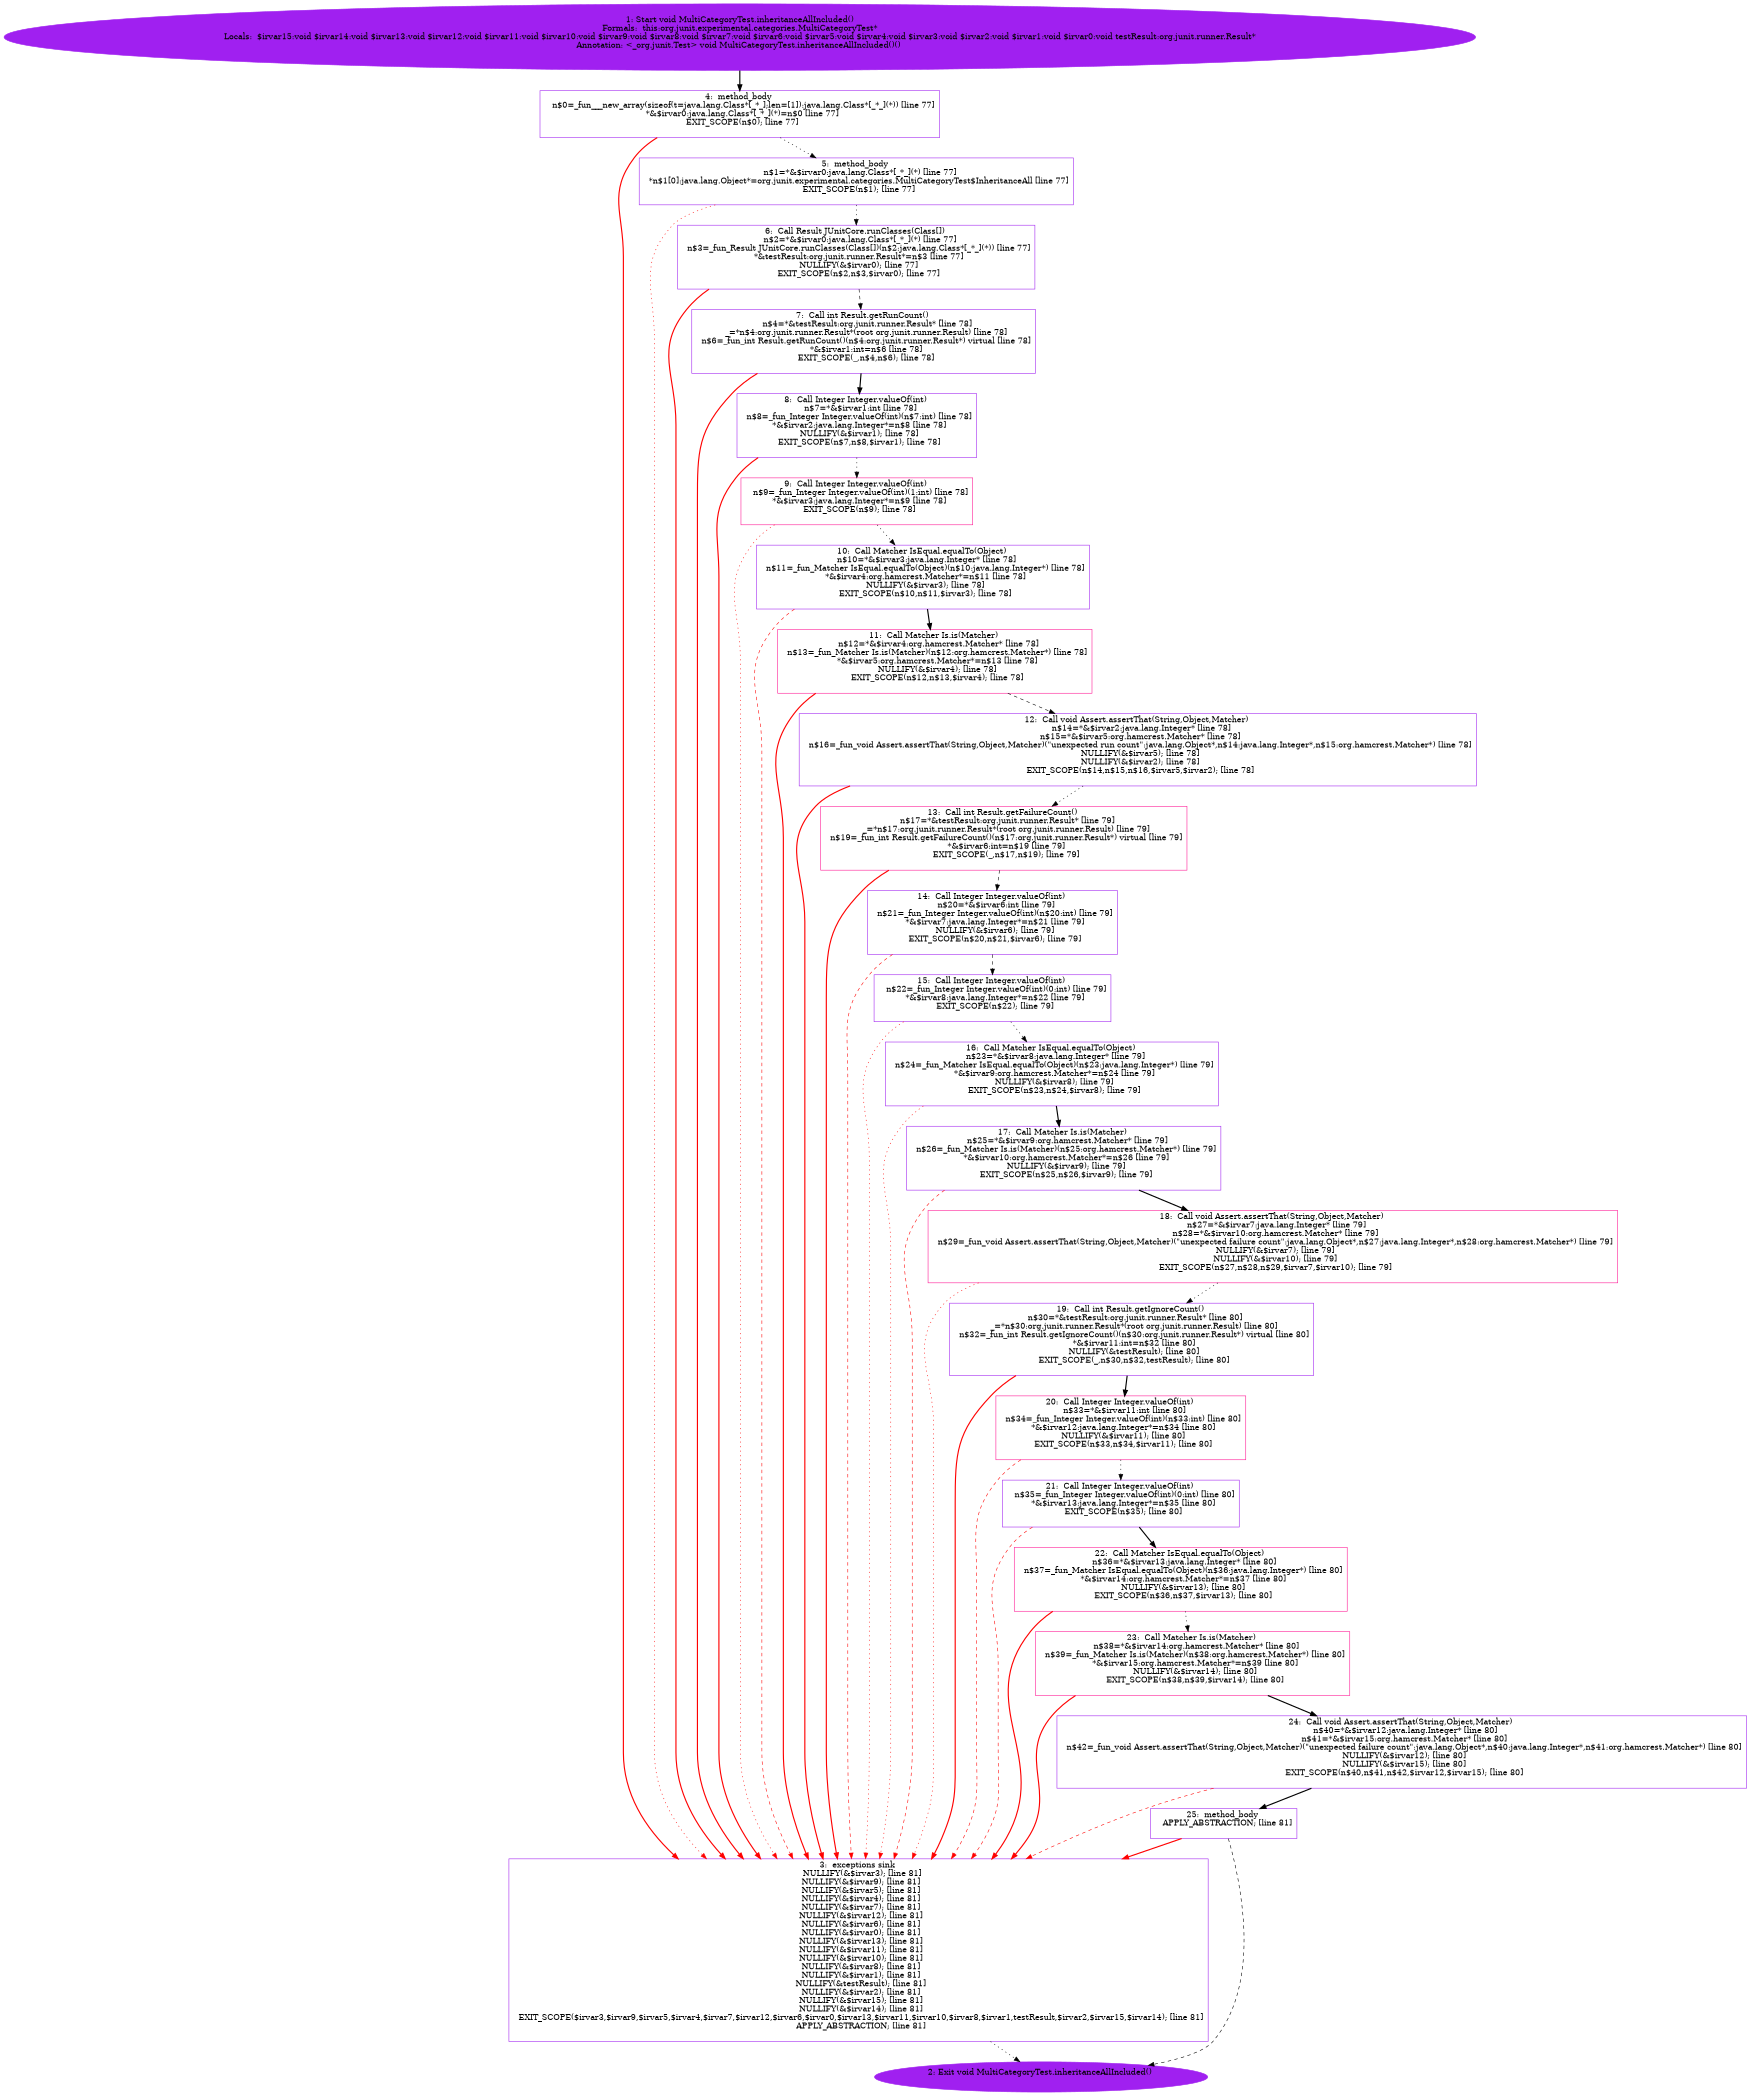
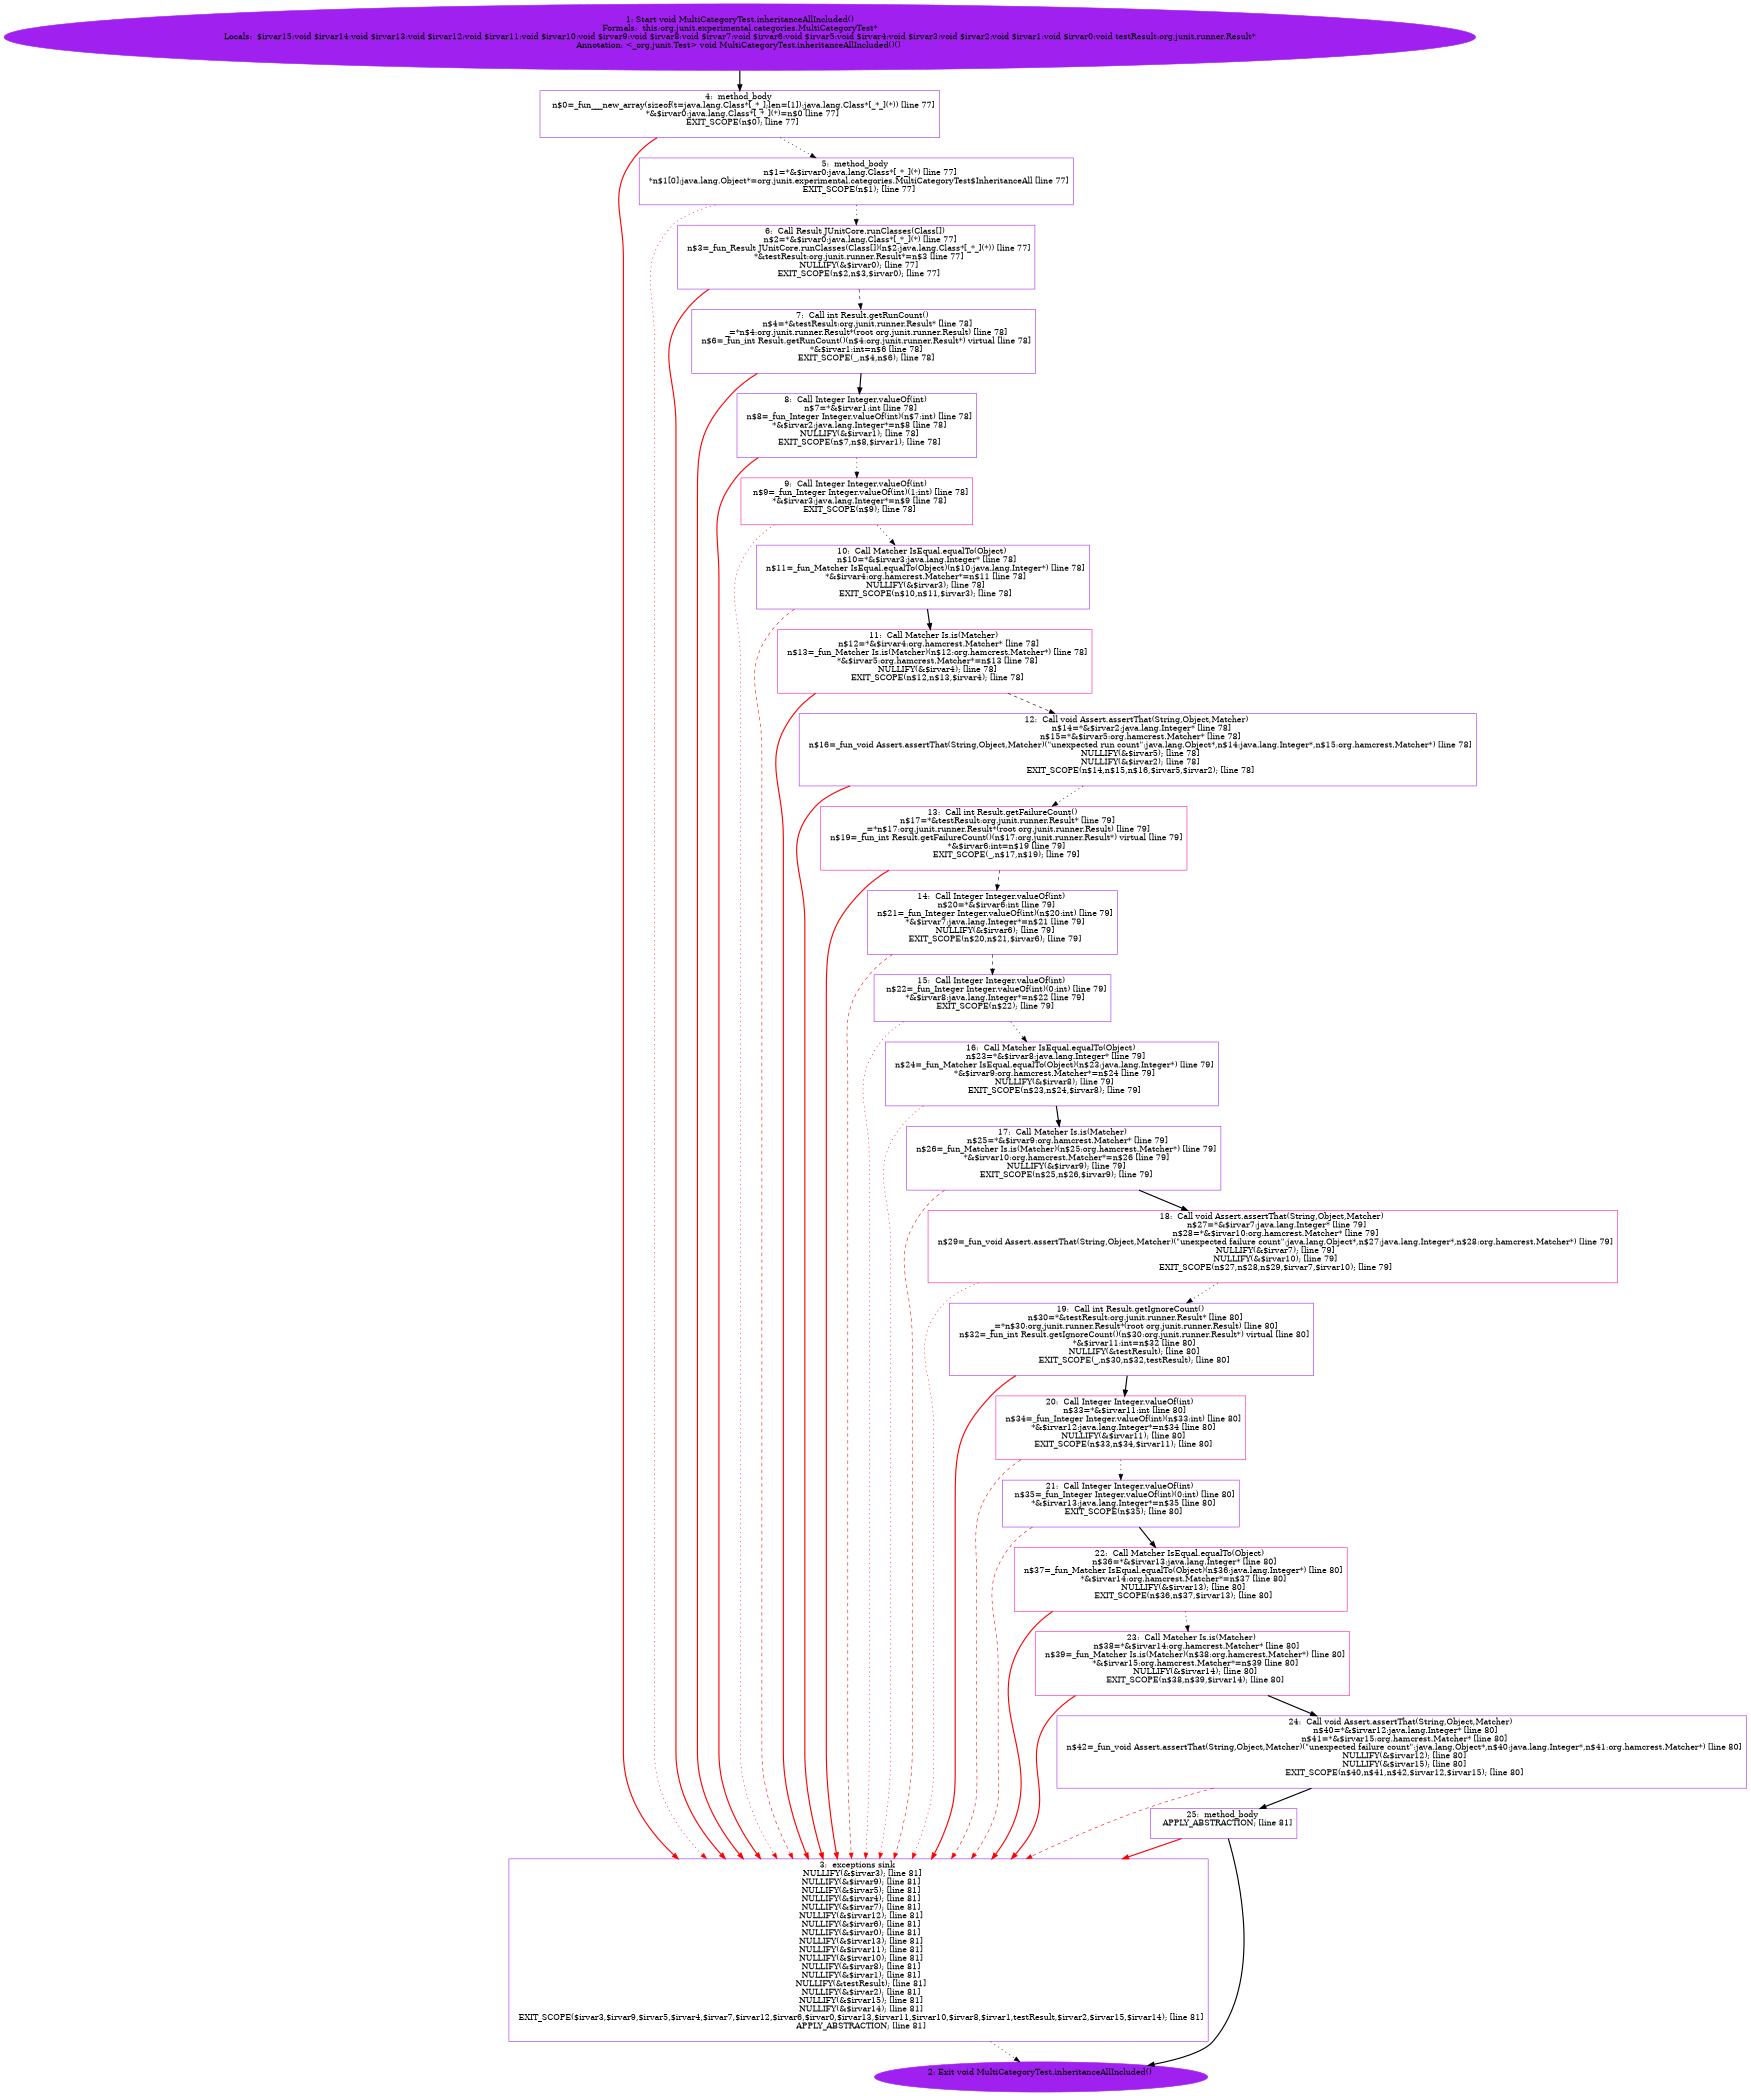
(1241, 1975) -> (1241, 1975)
